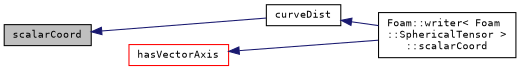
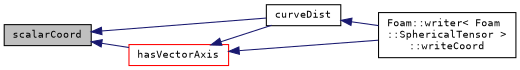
none -> (246, 34)
(447, 35) -> (447, 35)
none -> (115, 45)
